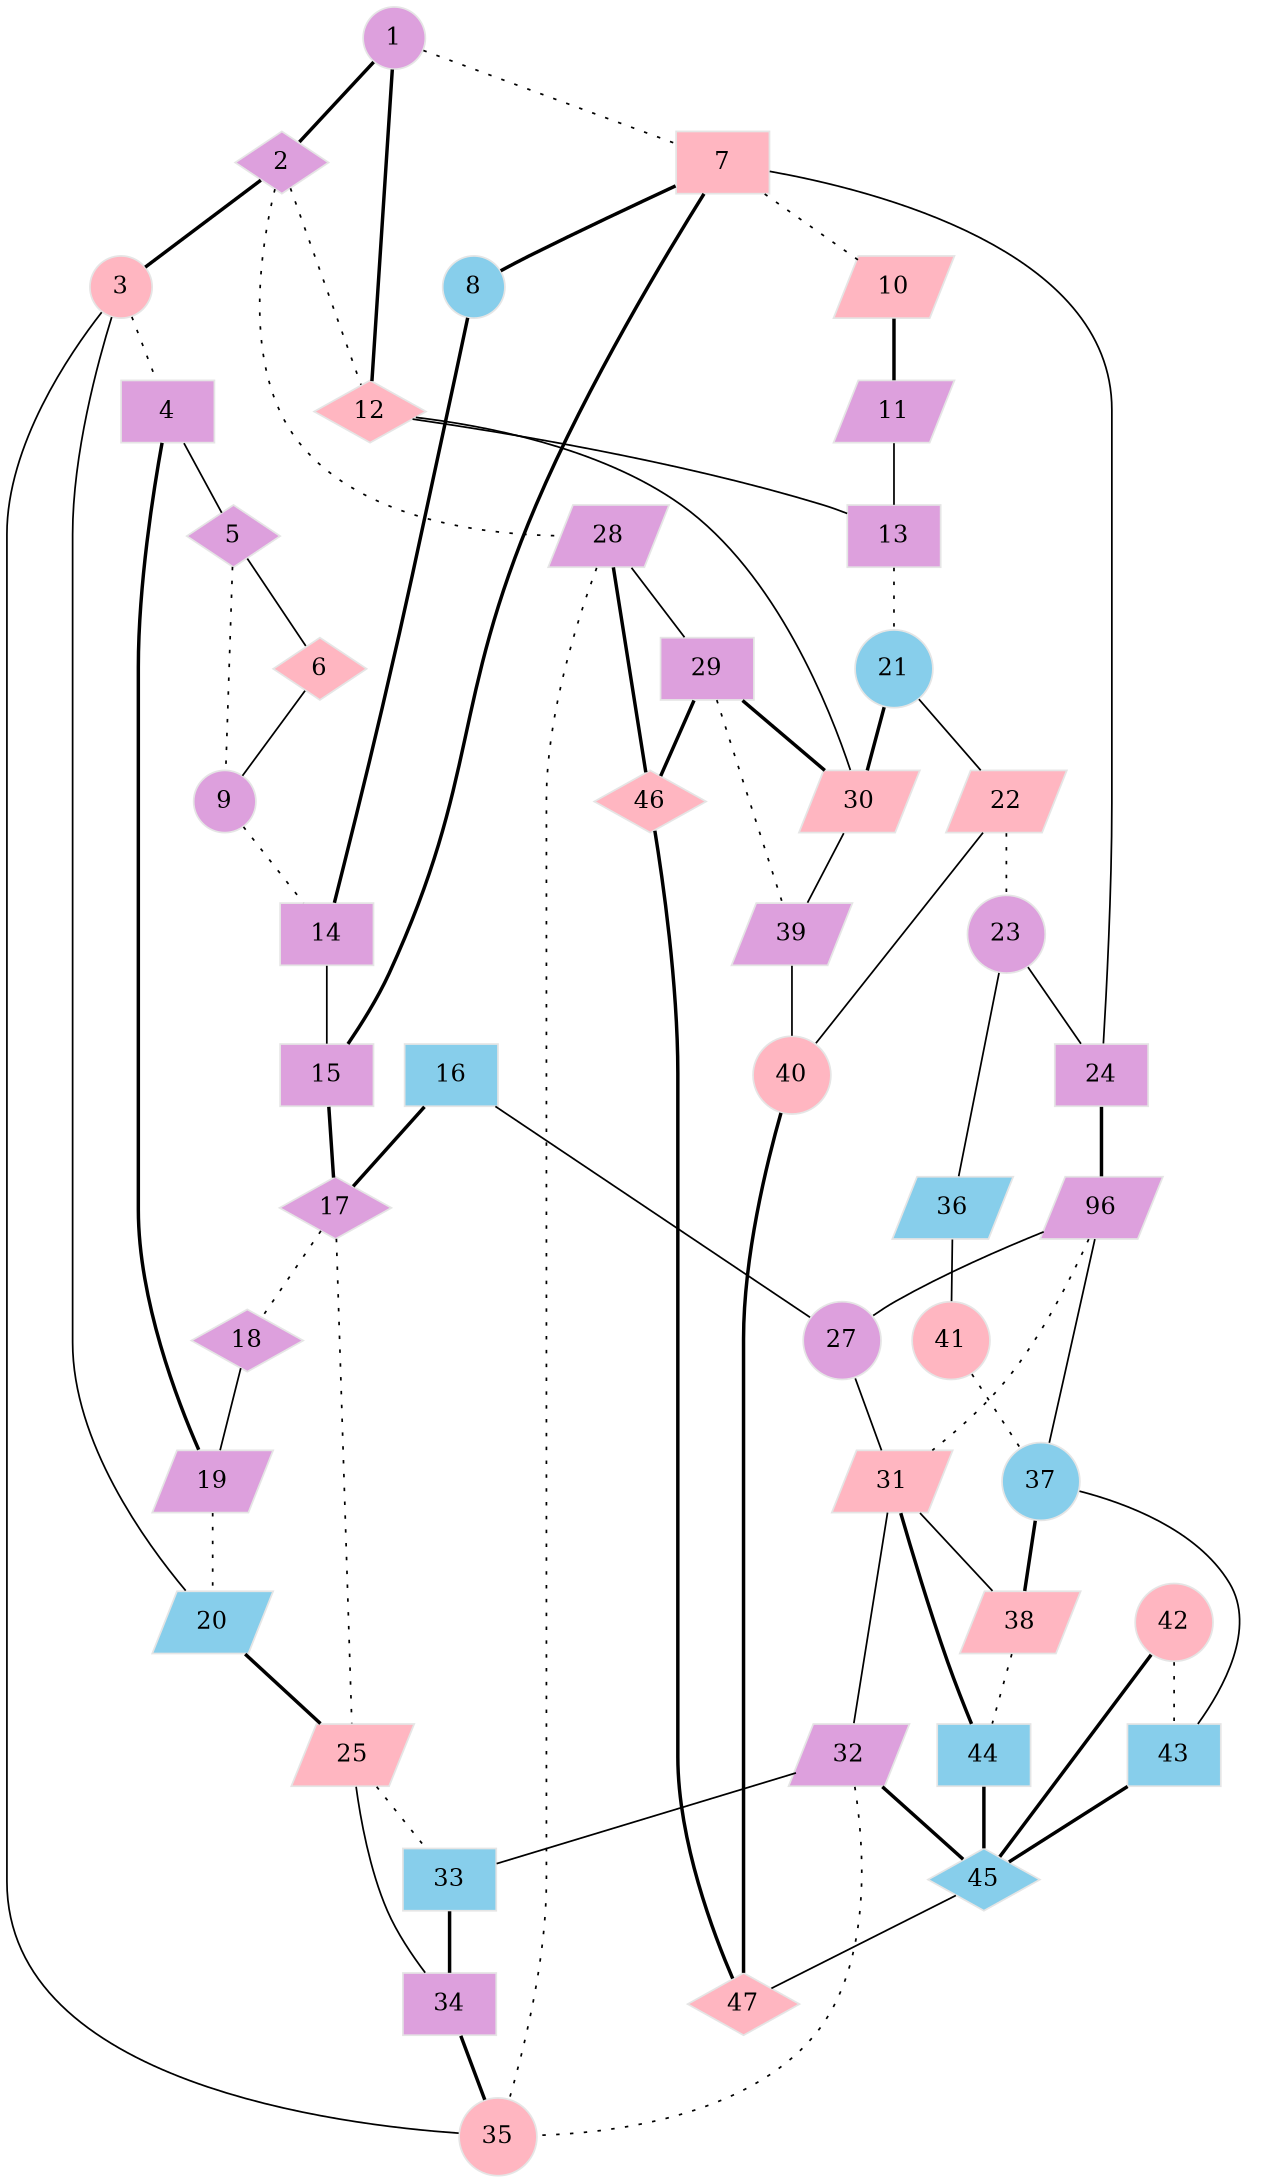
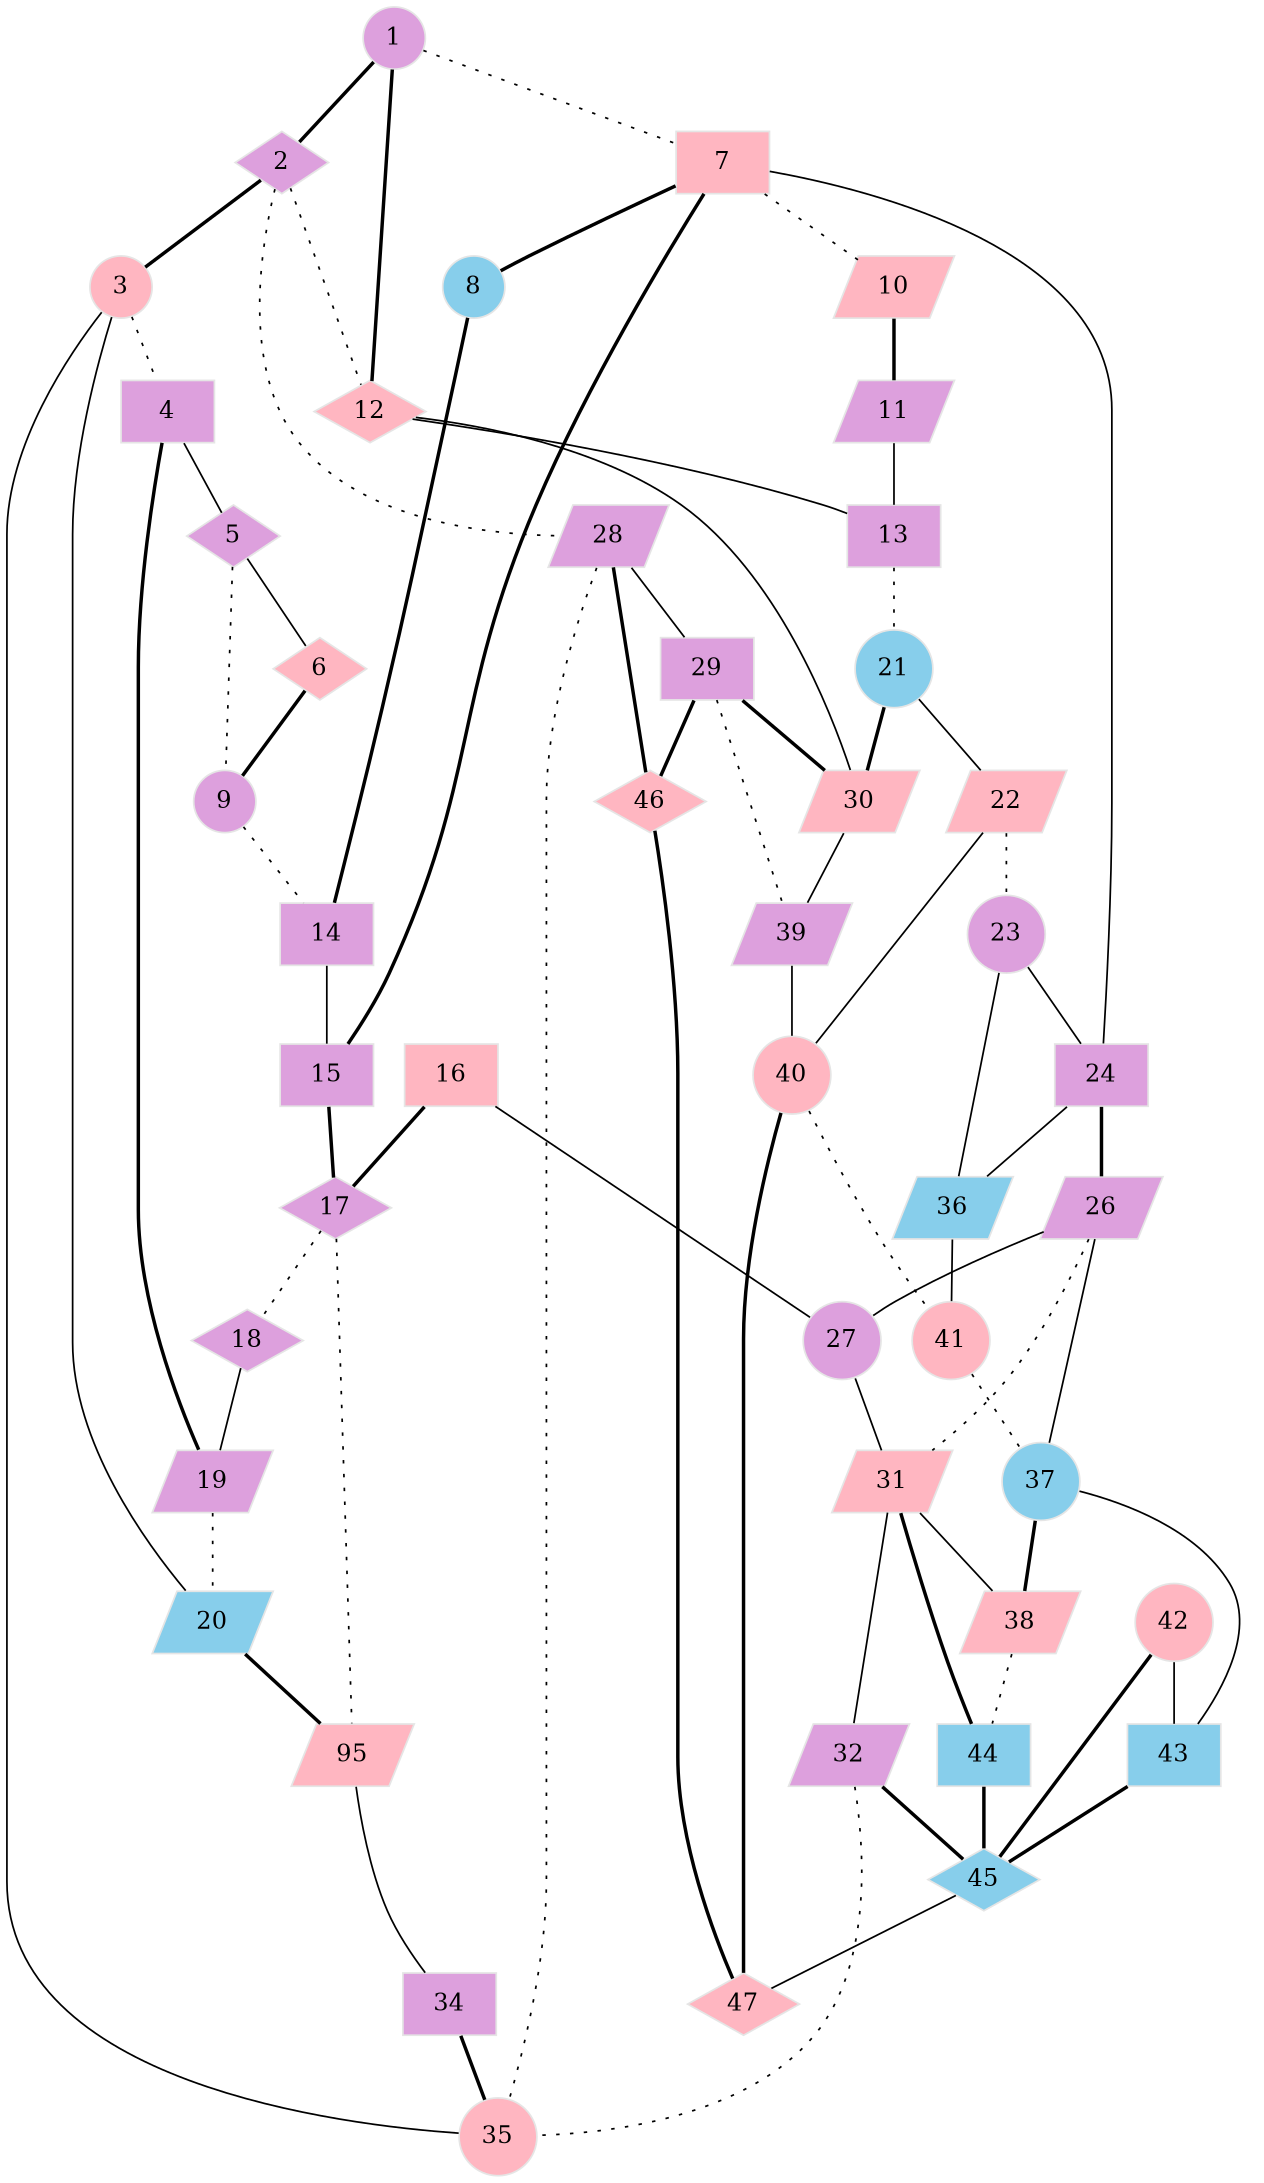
(274, 733) -> (274, 733)
(451, 1075) -> (451, 1075)
none -> (1027, 1142)
(1101, 1208) -> (1101, 1208)
none -> (864, 1212)
(1174, 1693) -> (1174, 1693)
(353, 1755) -> (353, 1755)
(450, 1880) -> none
